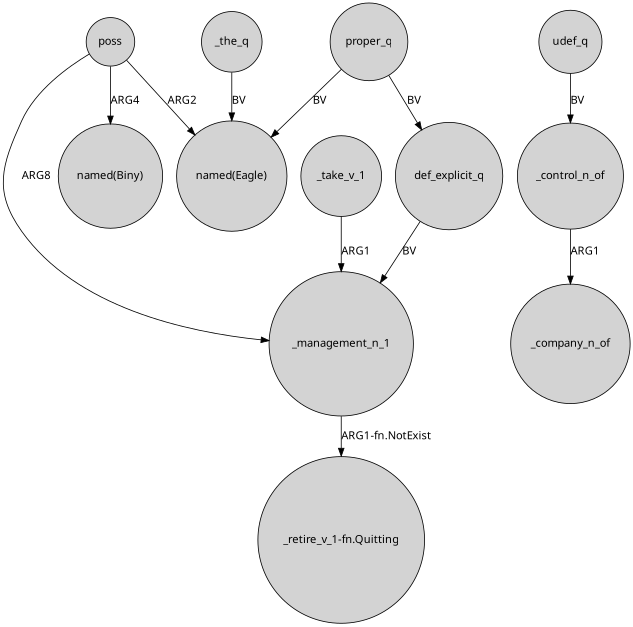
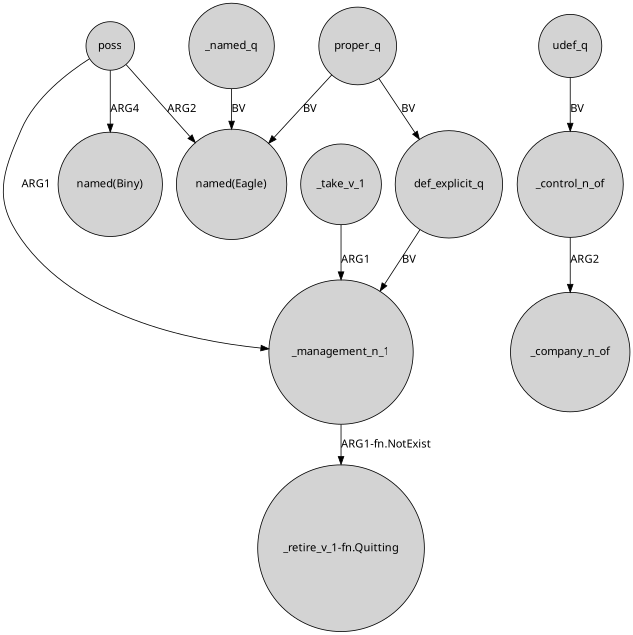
(232, 42) -> (232, 46)
(36, 176) -> (36, 184)
(585, 251) -> (585, 260)
